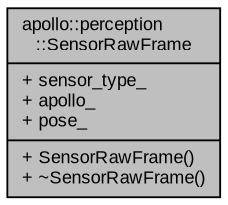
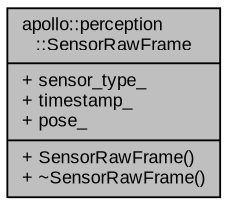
(59, 101) -> (78, 101)
